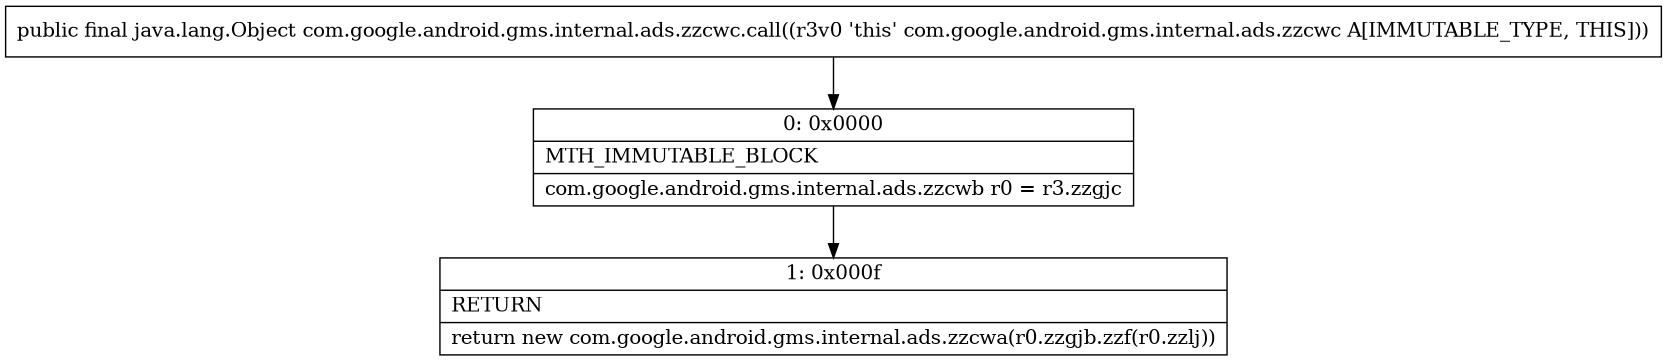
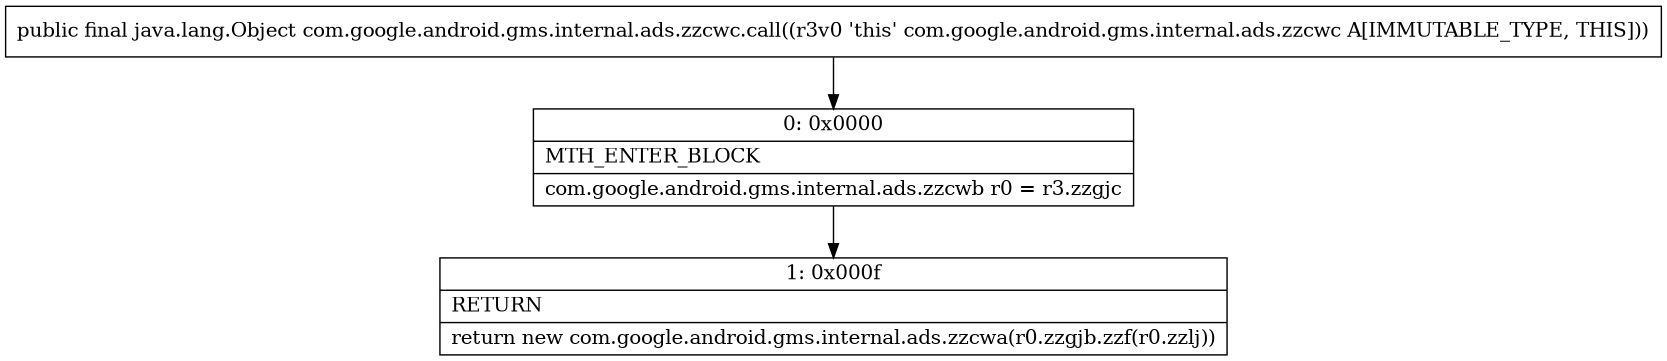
(682, 157) -> (653, 157)
